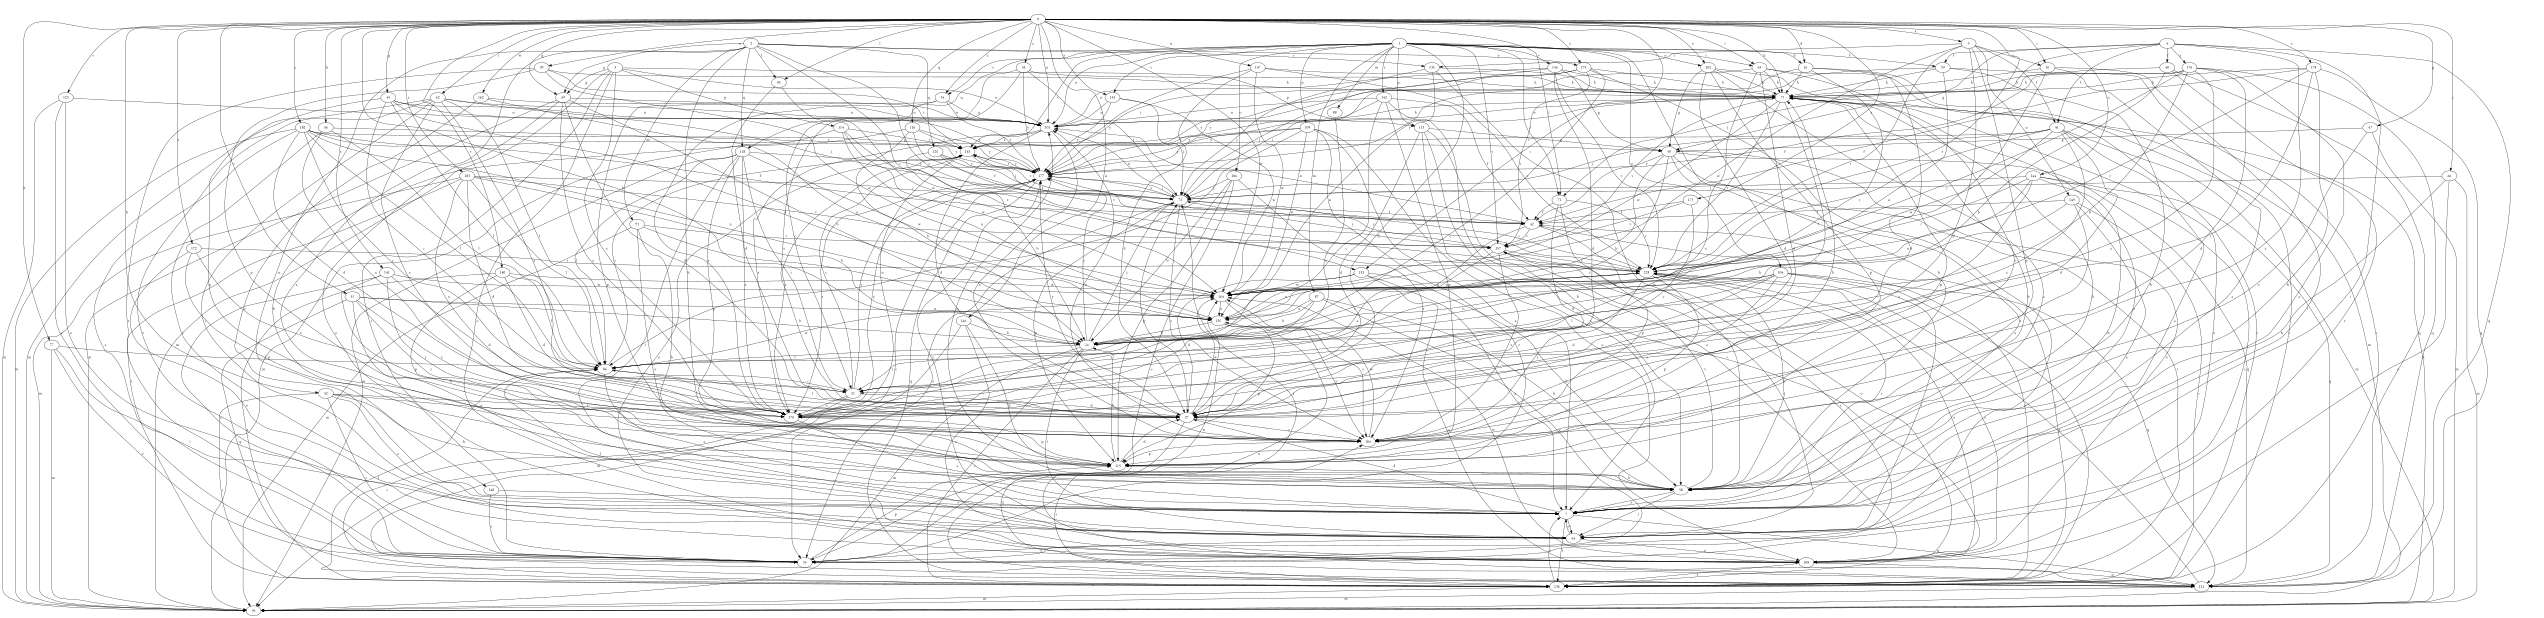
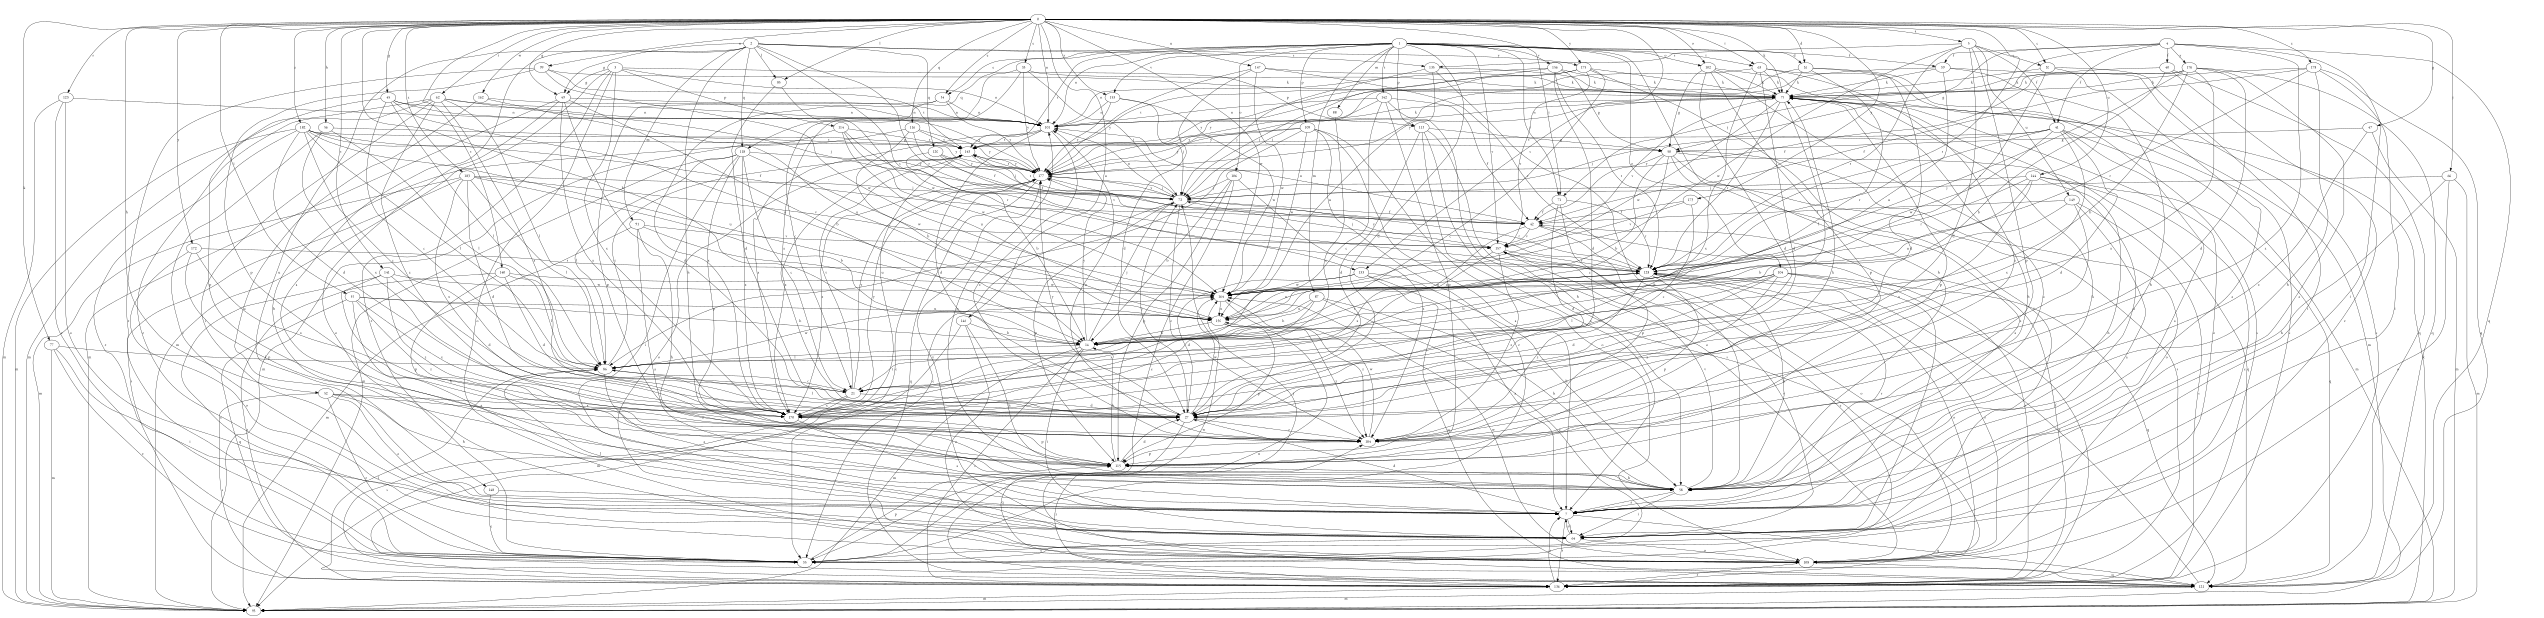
(1639, 343) -> (2137, 446)
